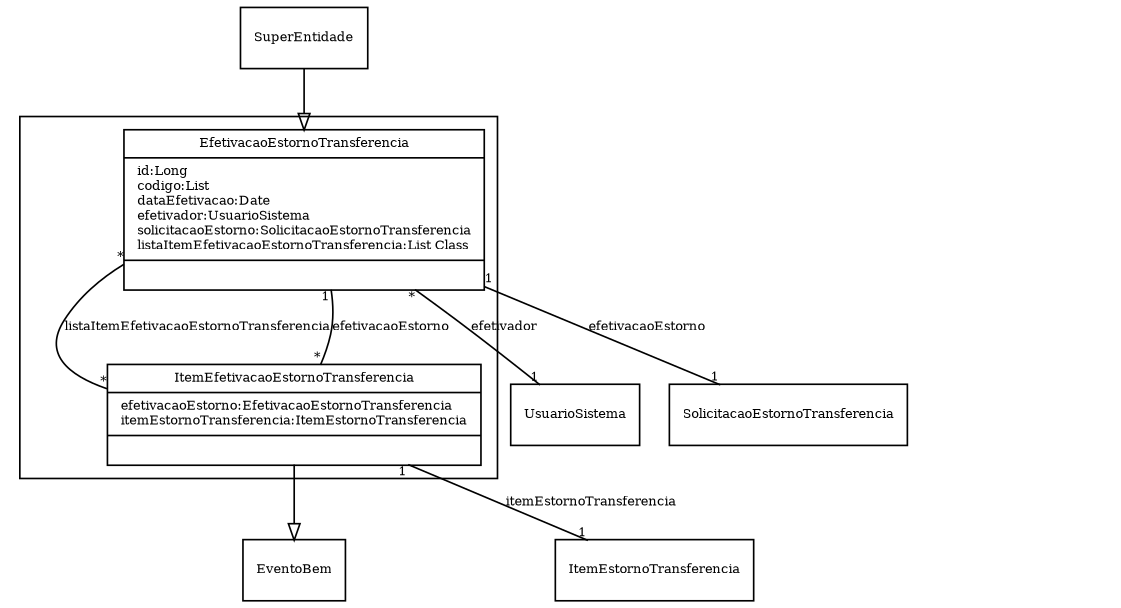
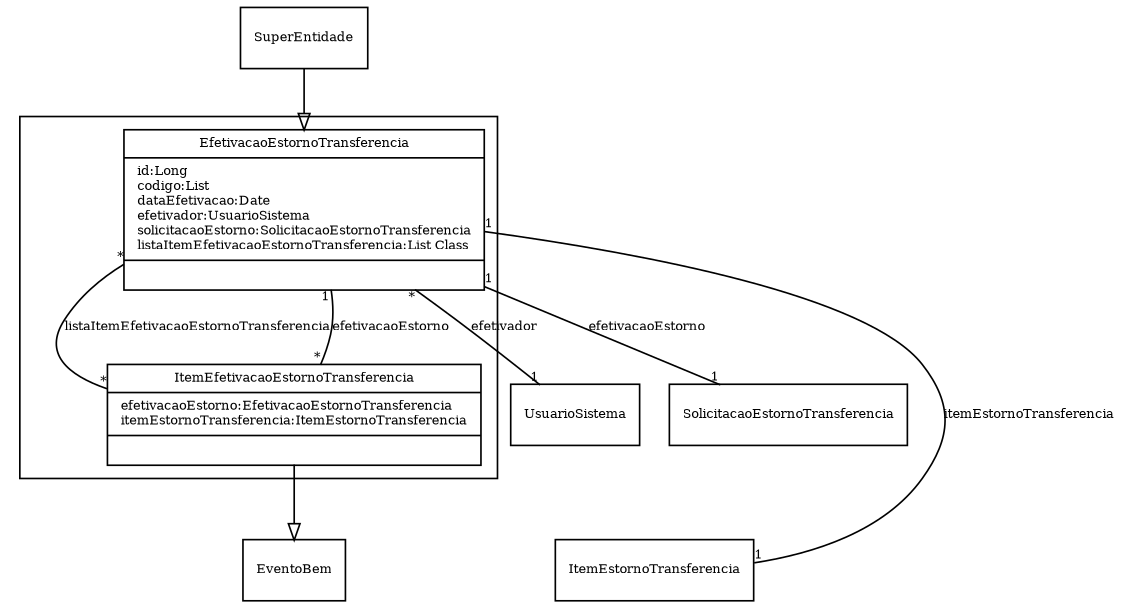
(498, 503) -> (863, 323)
